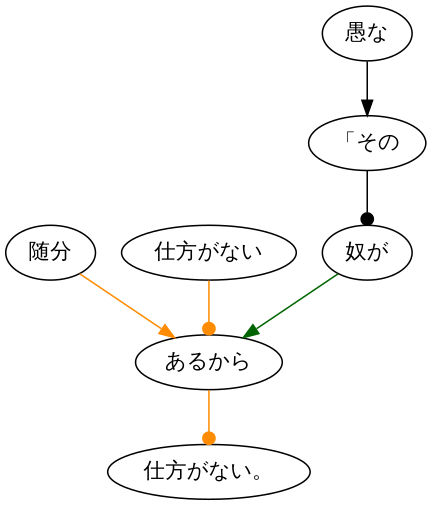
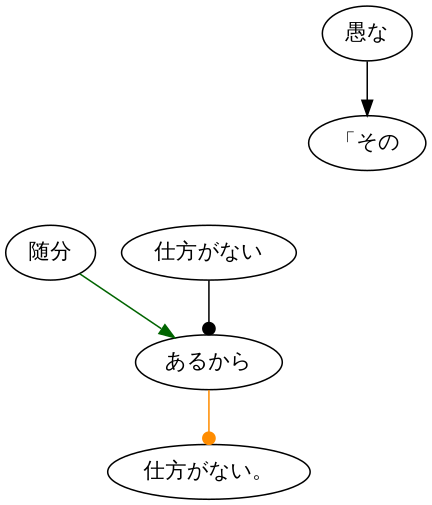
(367, 253) -> none
(120, 301) -> (120, 301)
(209, 302) -> (209, 302)
